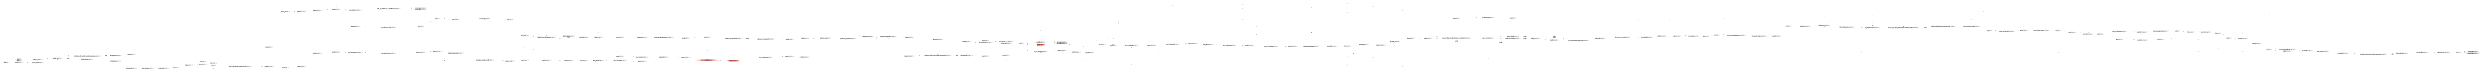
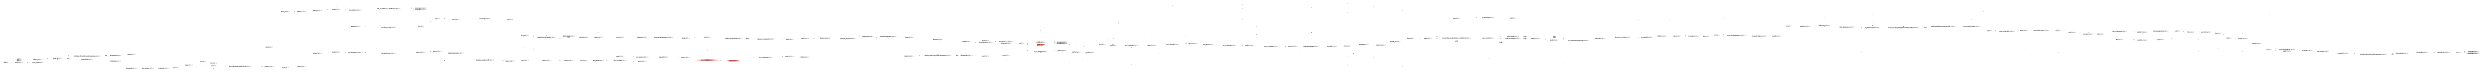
(203, 64) -> none
